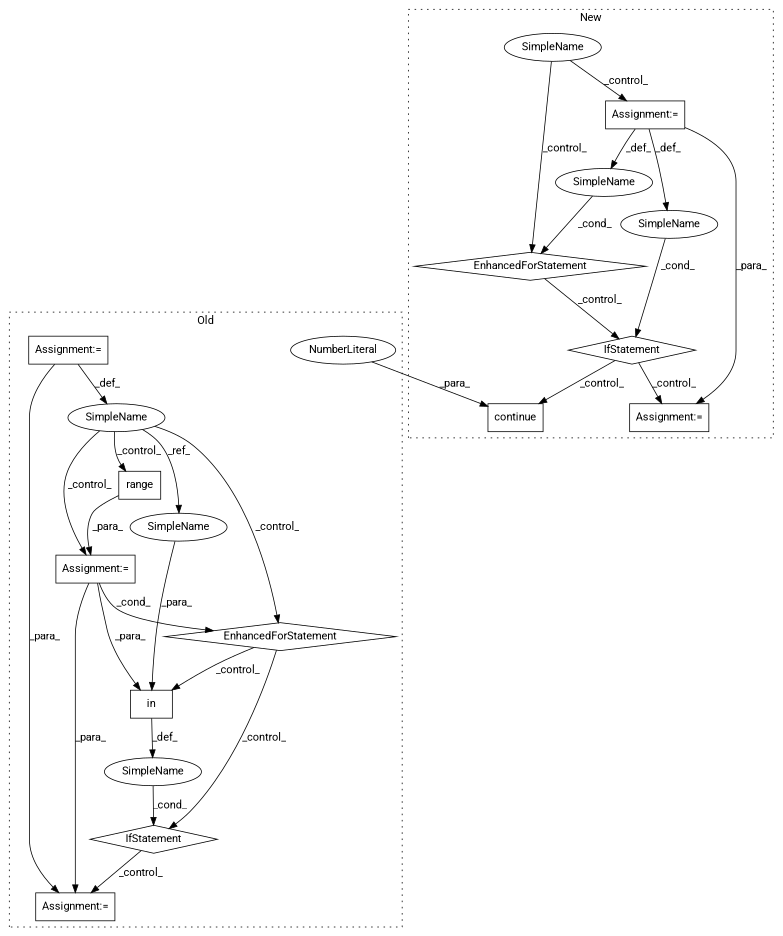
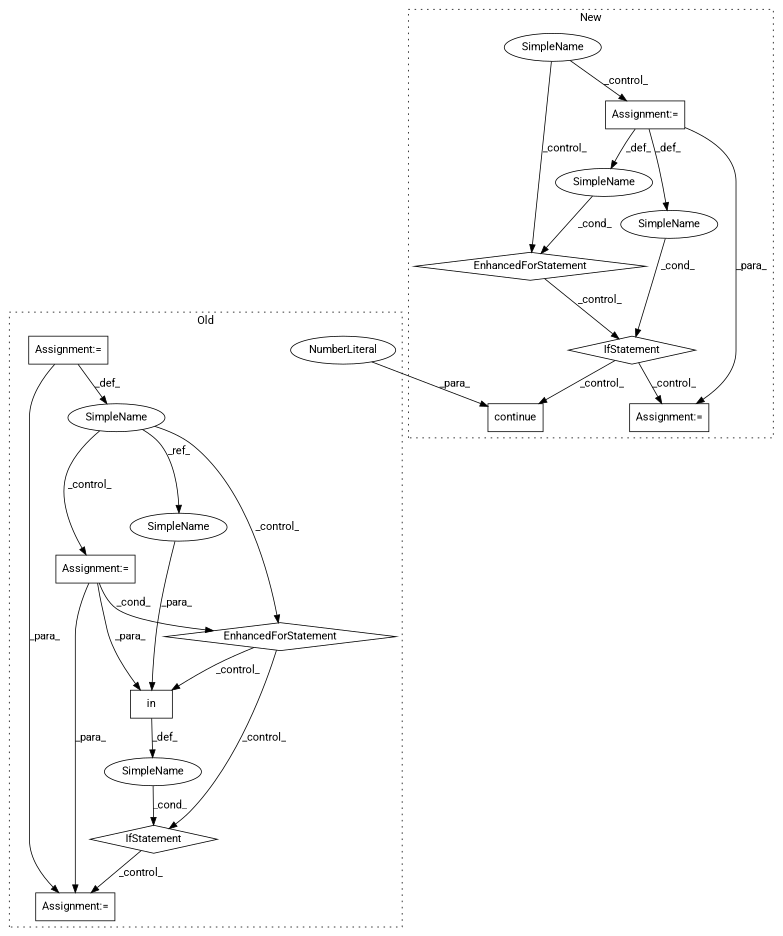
(140, 485) -> none
